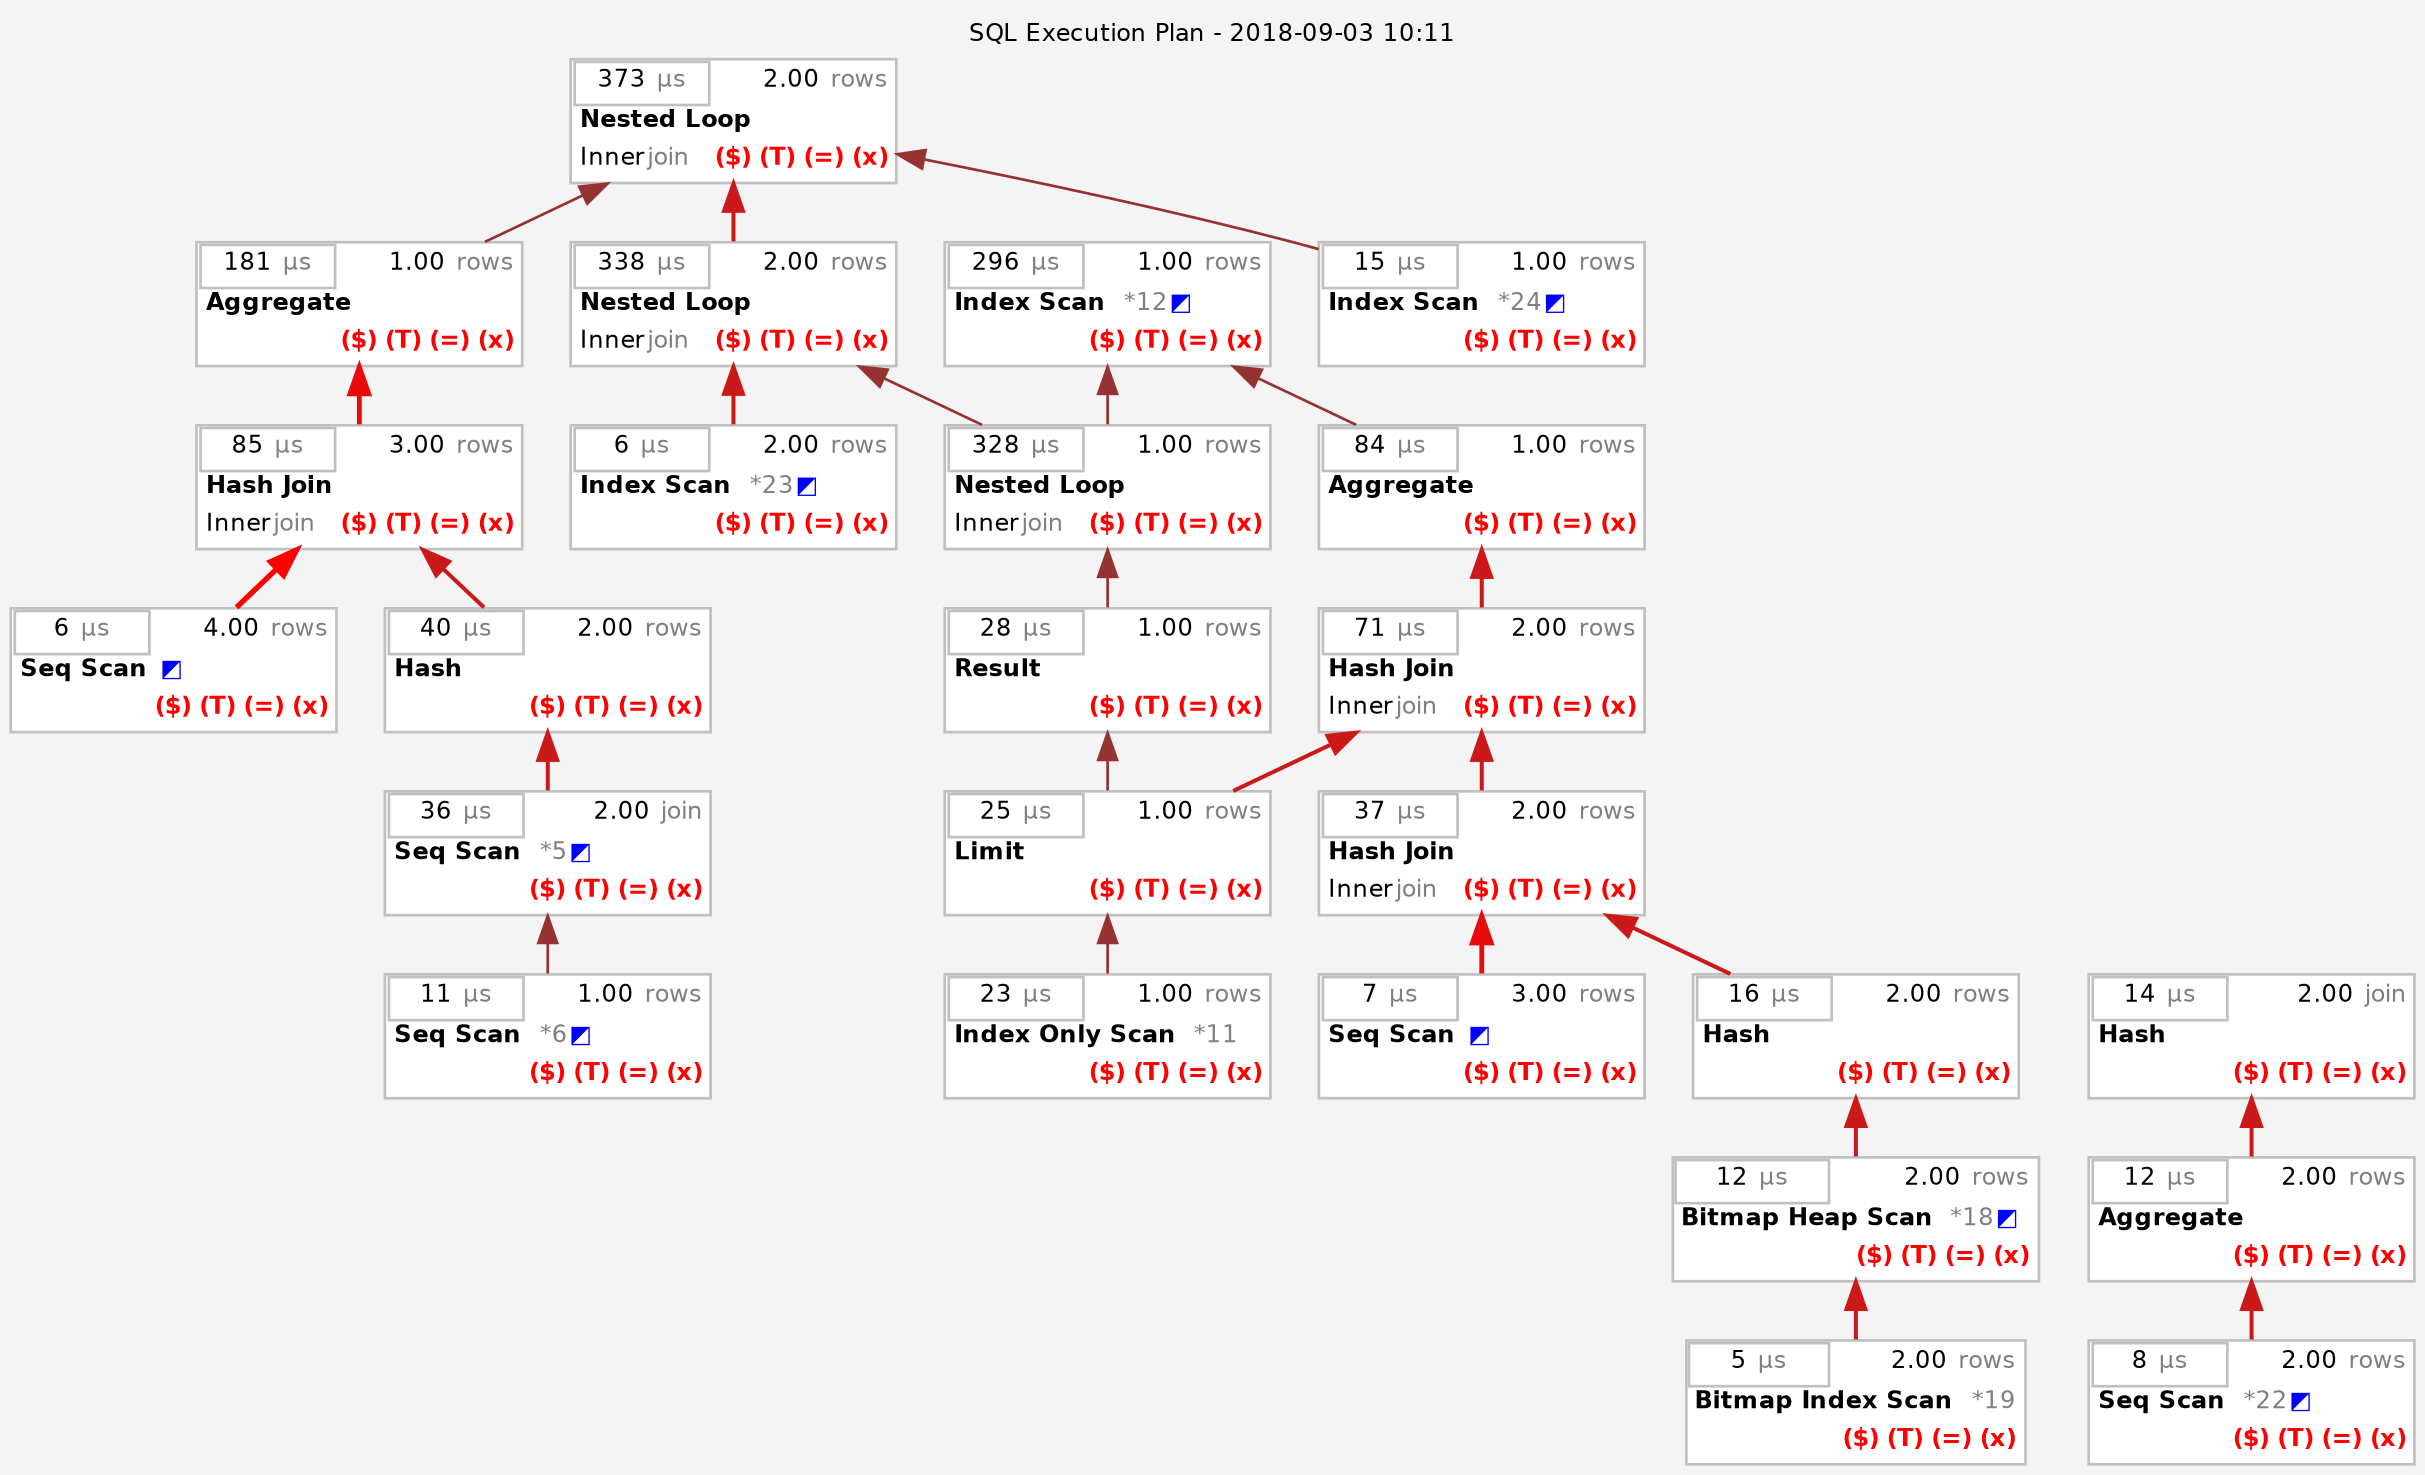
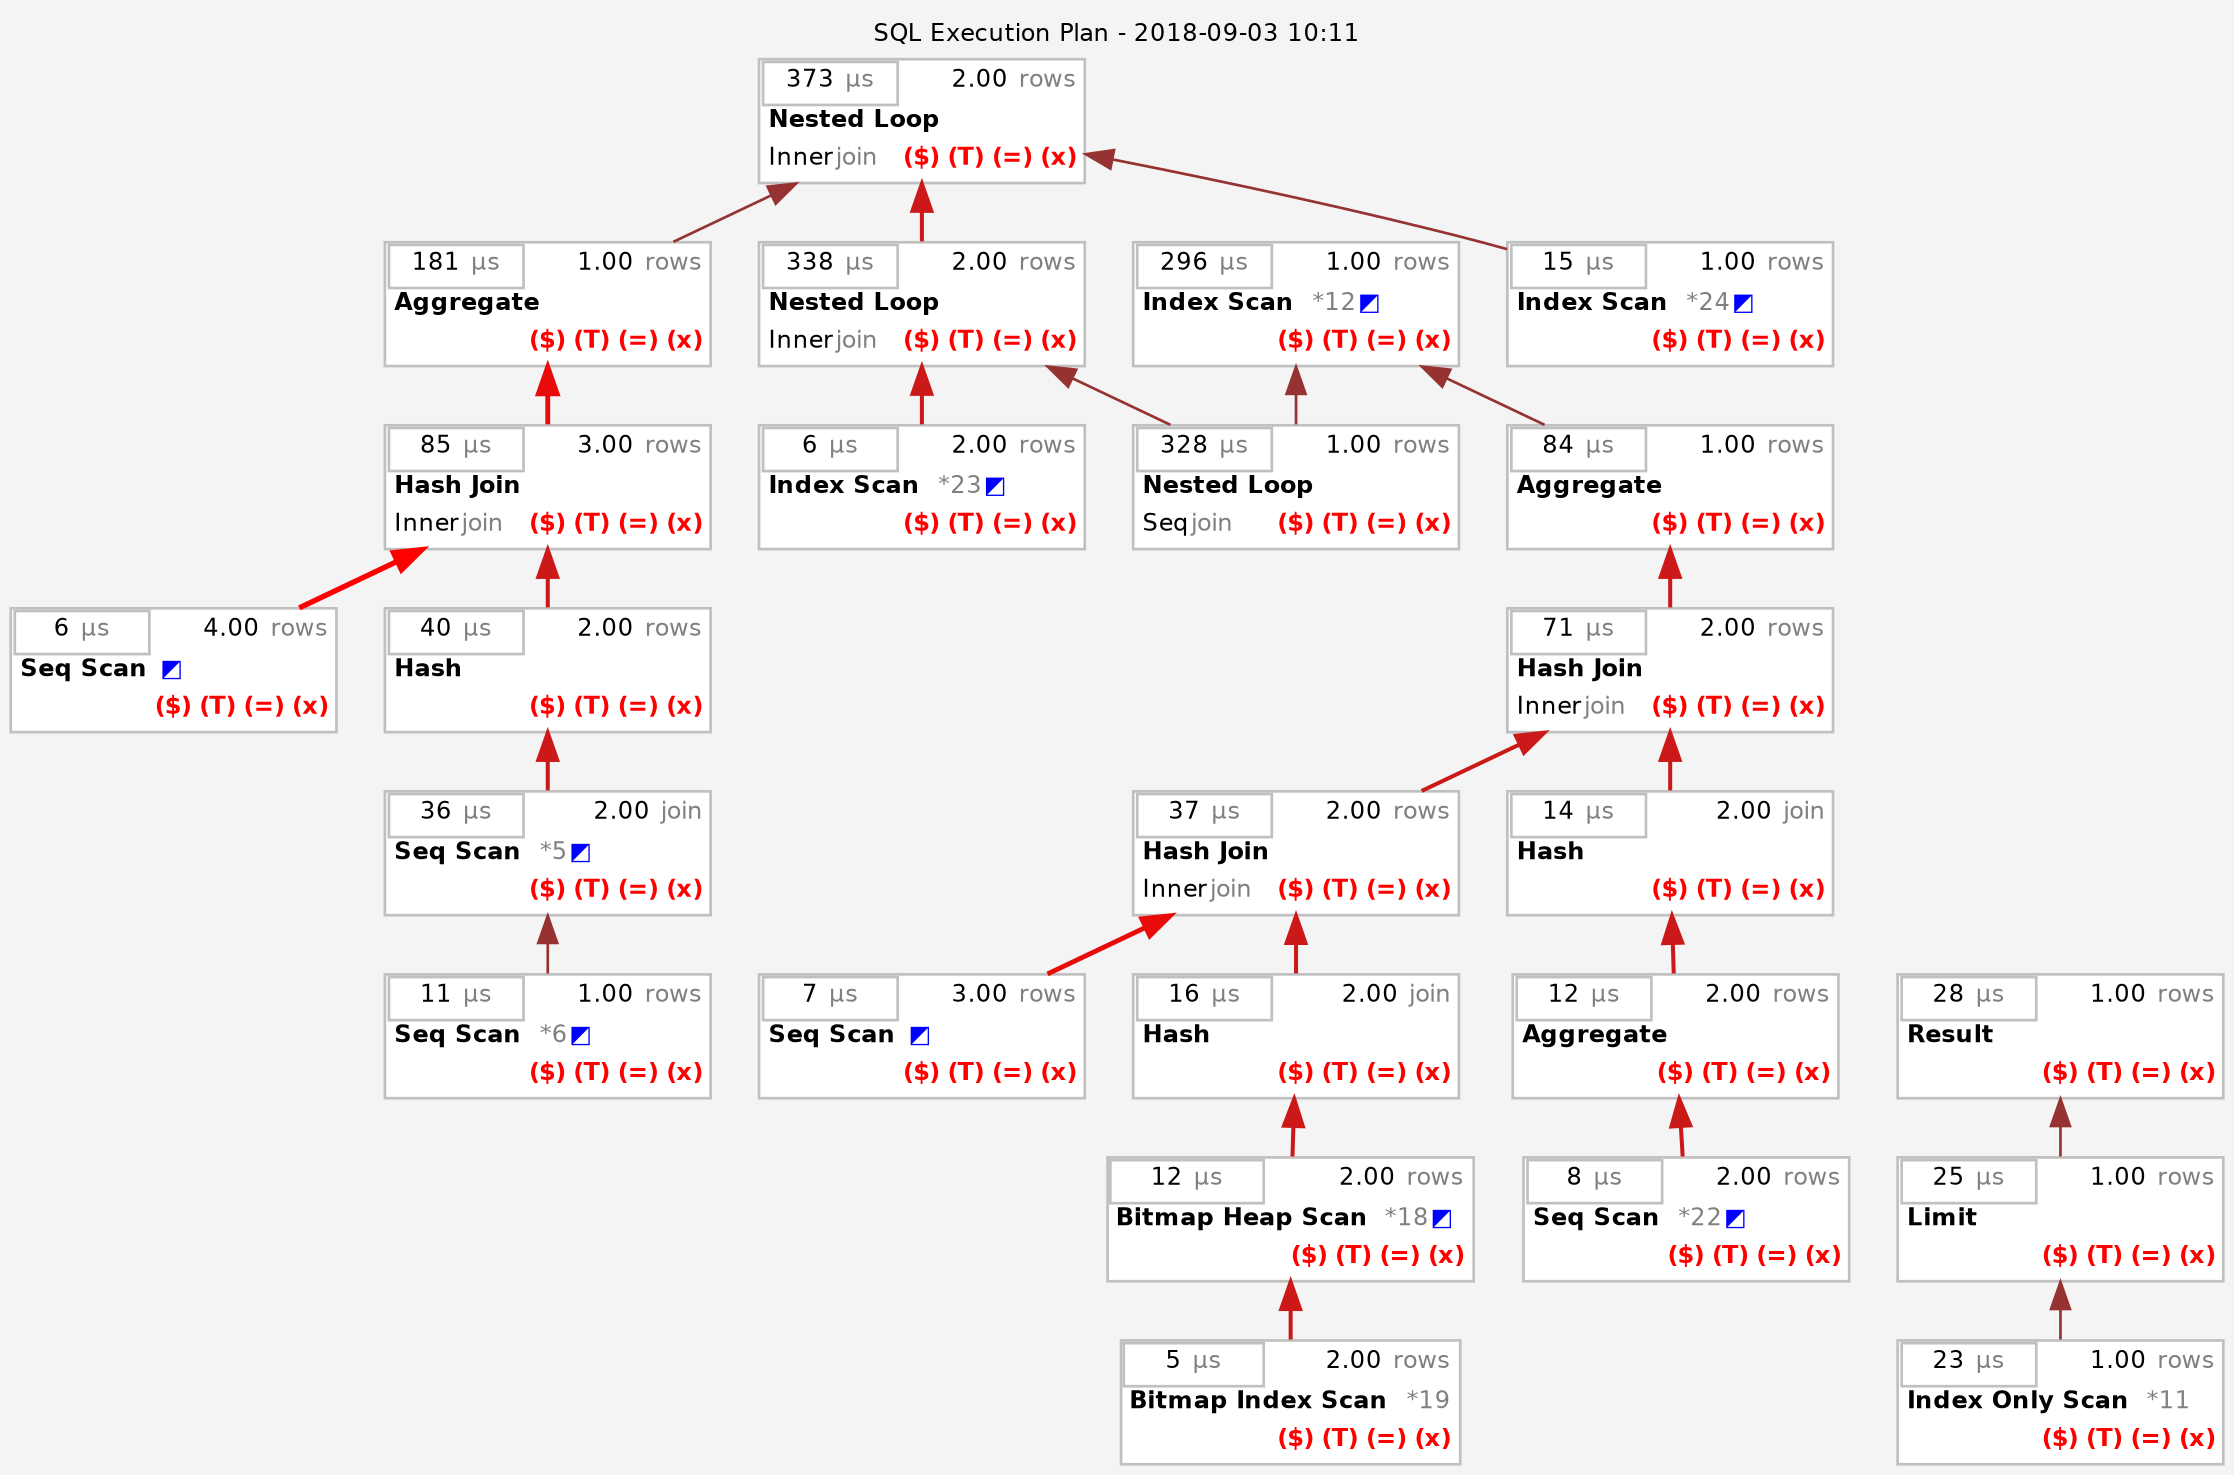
(988, 524) -> (1167, 524)
(1108, 593) -> none
(1282, 768) -> (1670, 776)
(1978, 995) -> (1427, 995)
